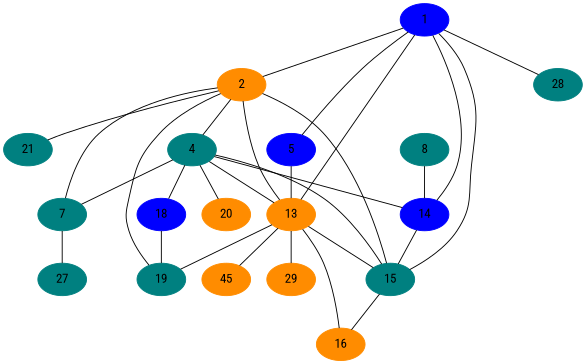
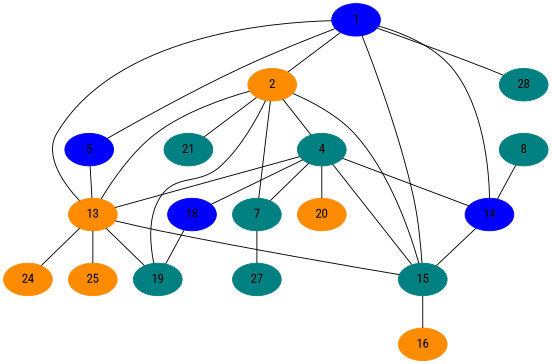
(328, 276) -> none
(226, 279) -> (93, 279)
(291, 279) -> (28, 279)
